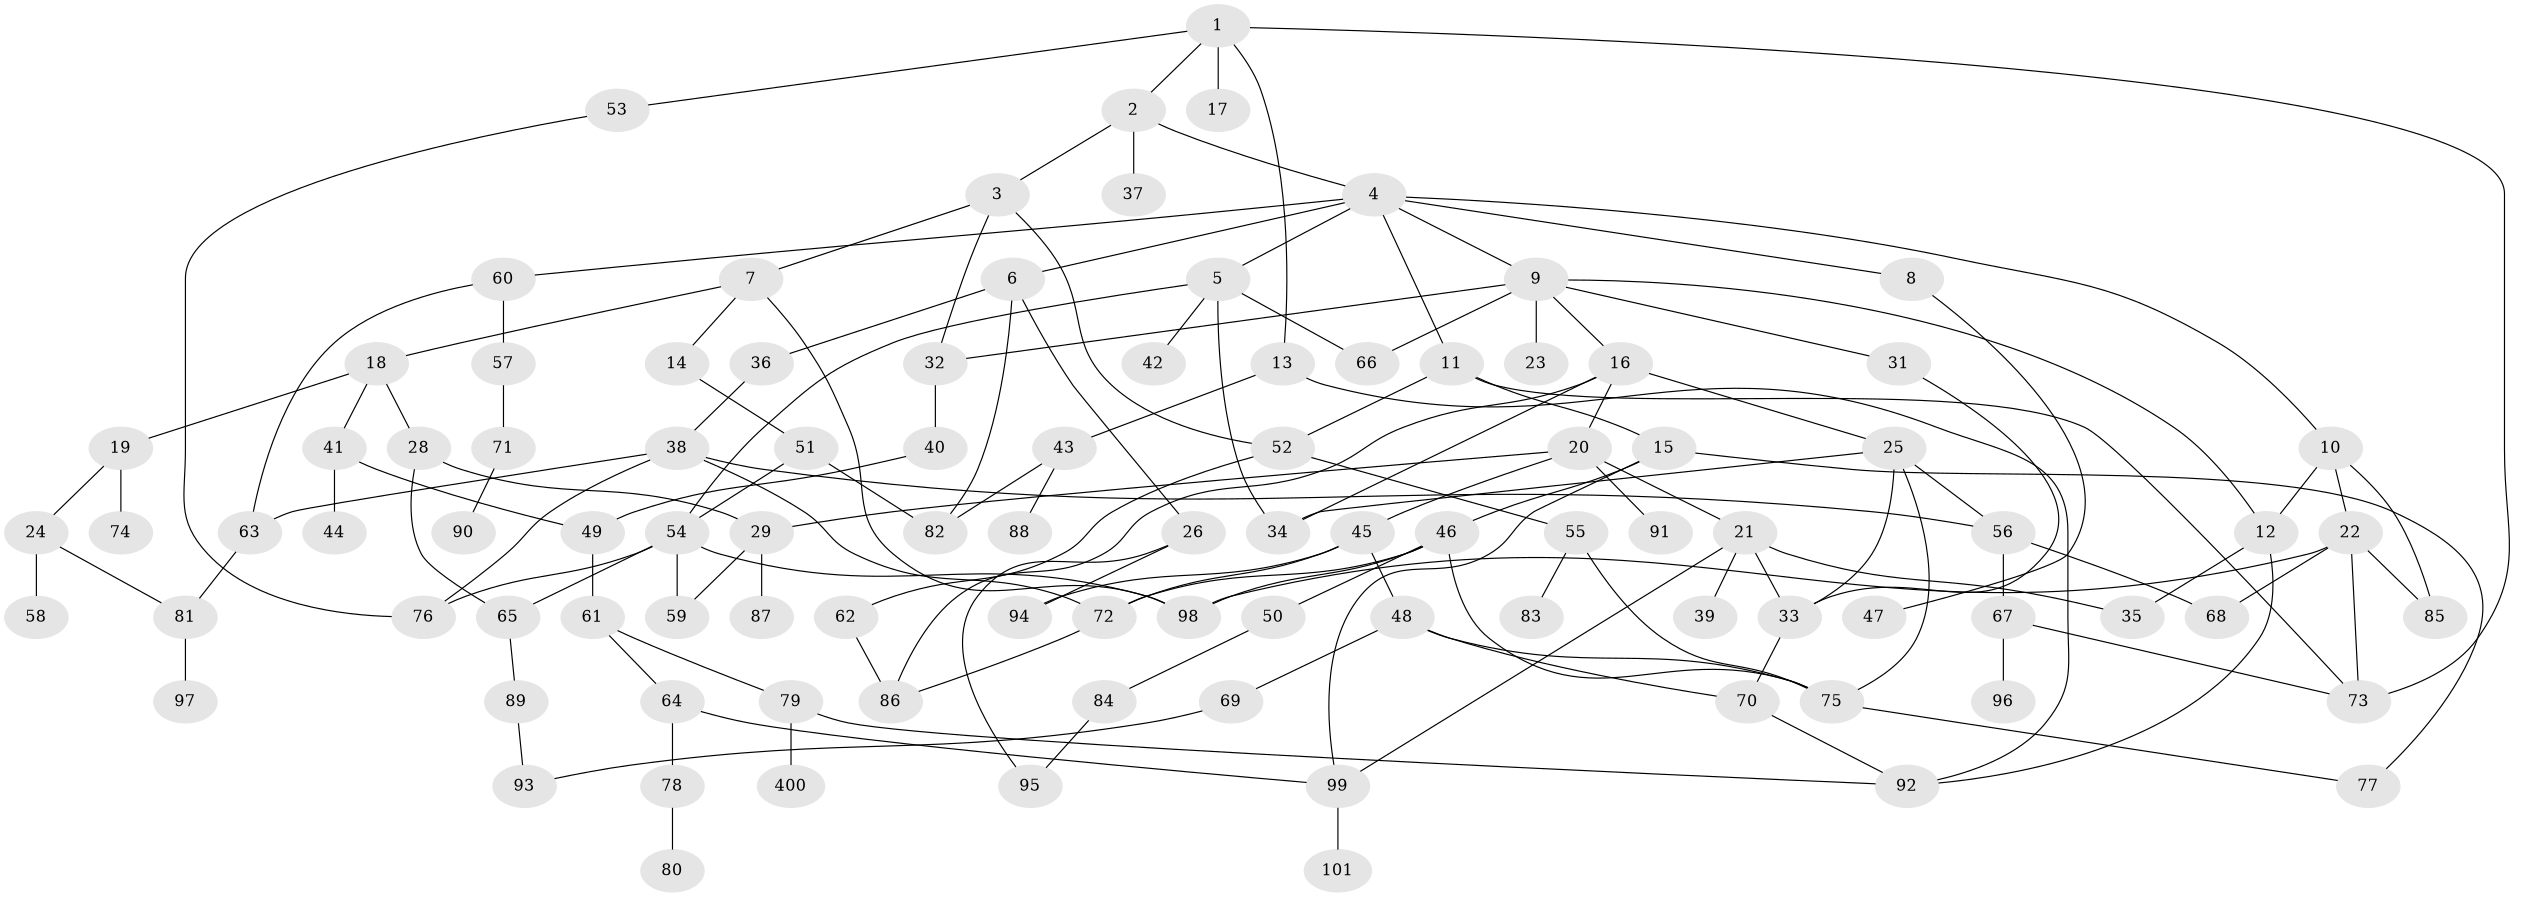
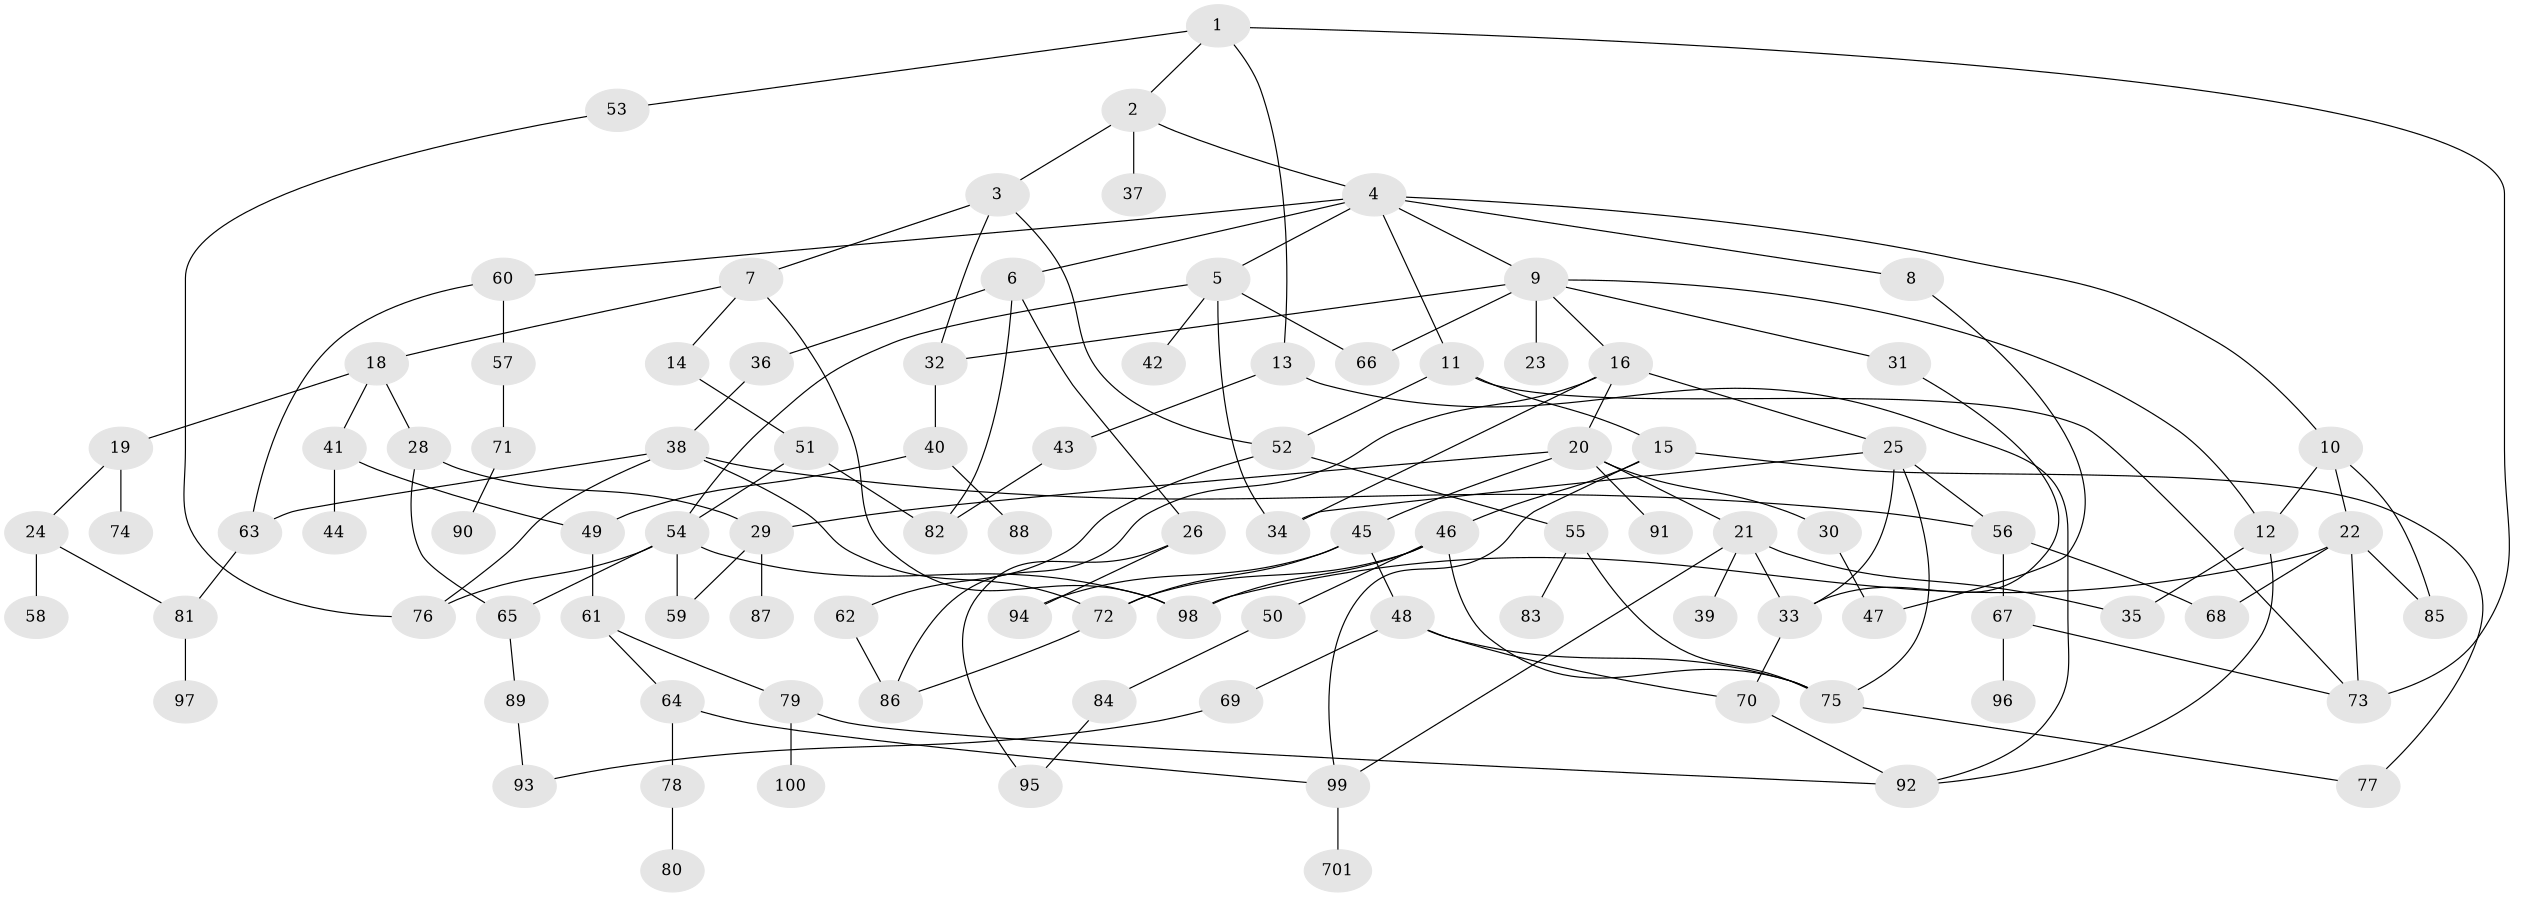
(1218, 110) -> none
(1044, 487) -> (965, 478)
none -> (1830, 533)
(791, 786) -> (791, 786)
(1338, 871) -> (1338, 871)
